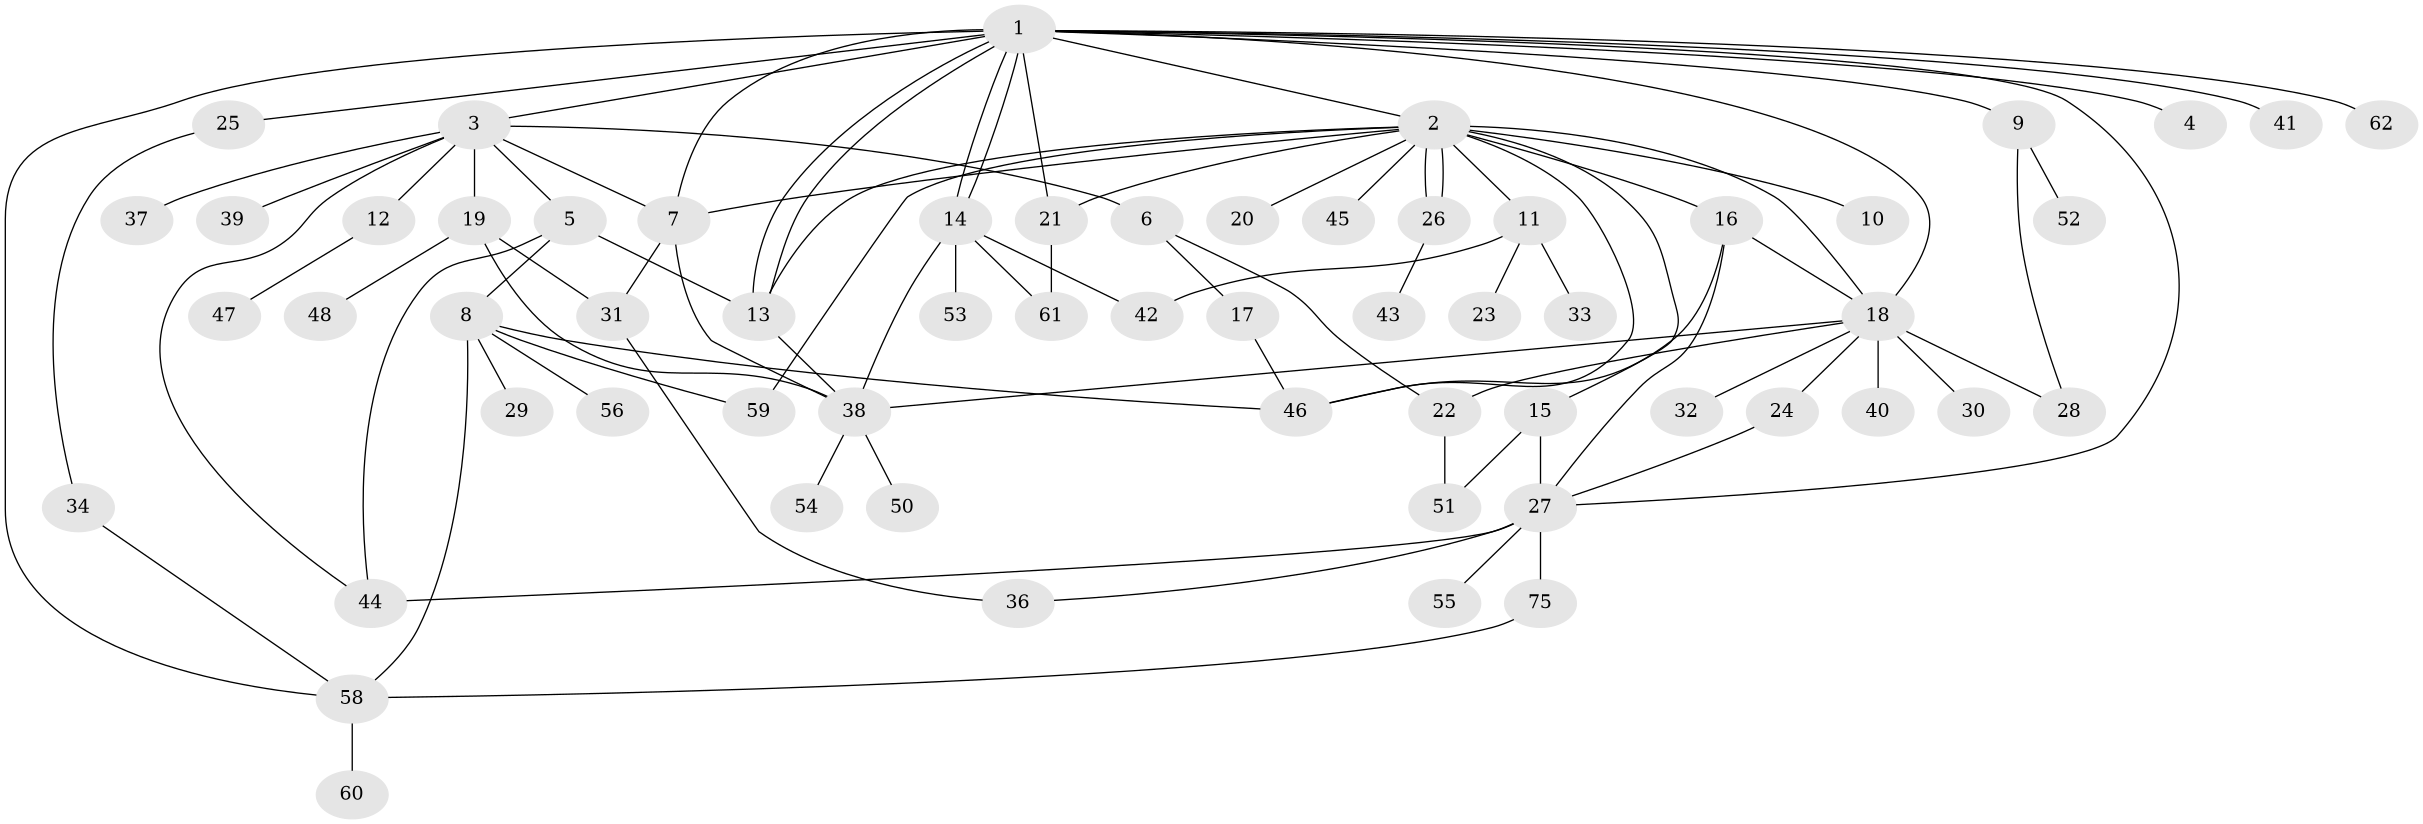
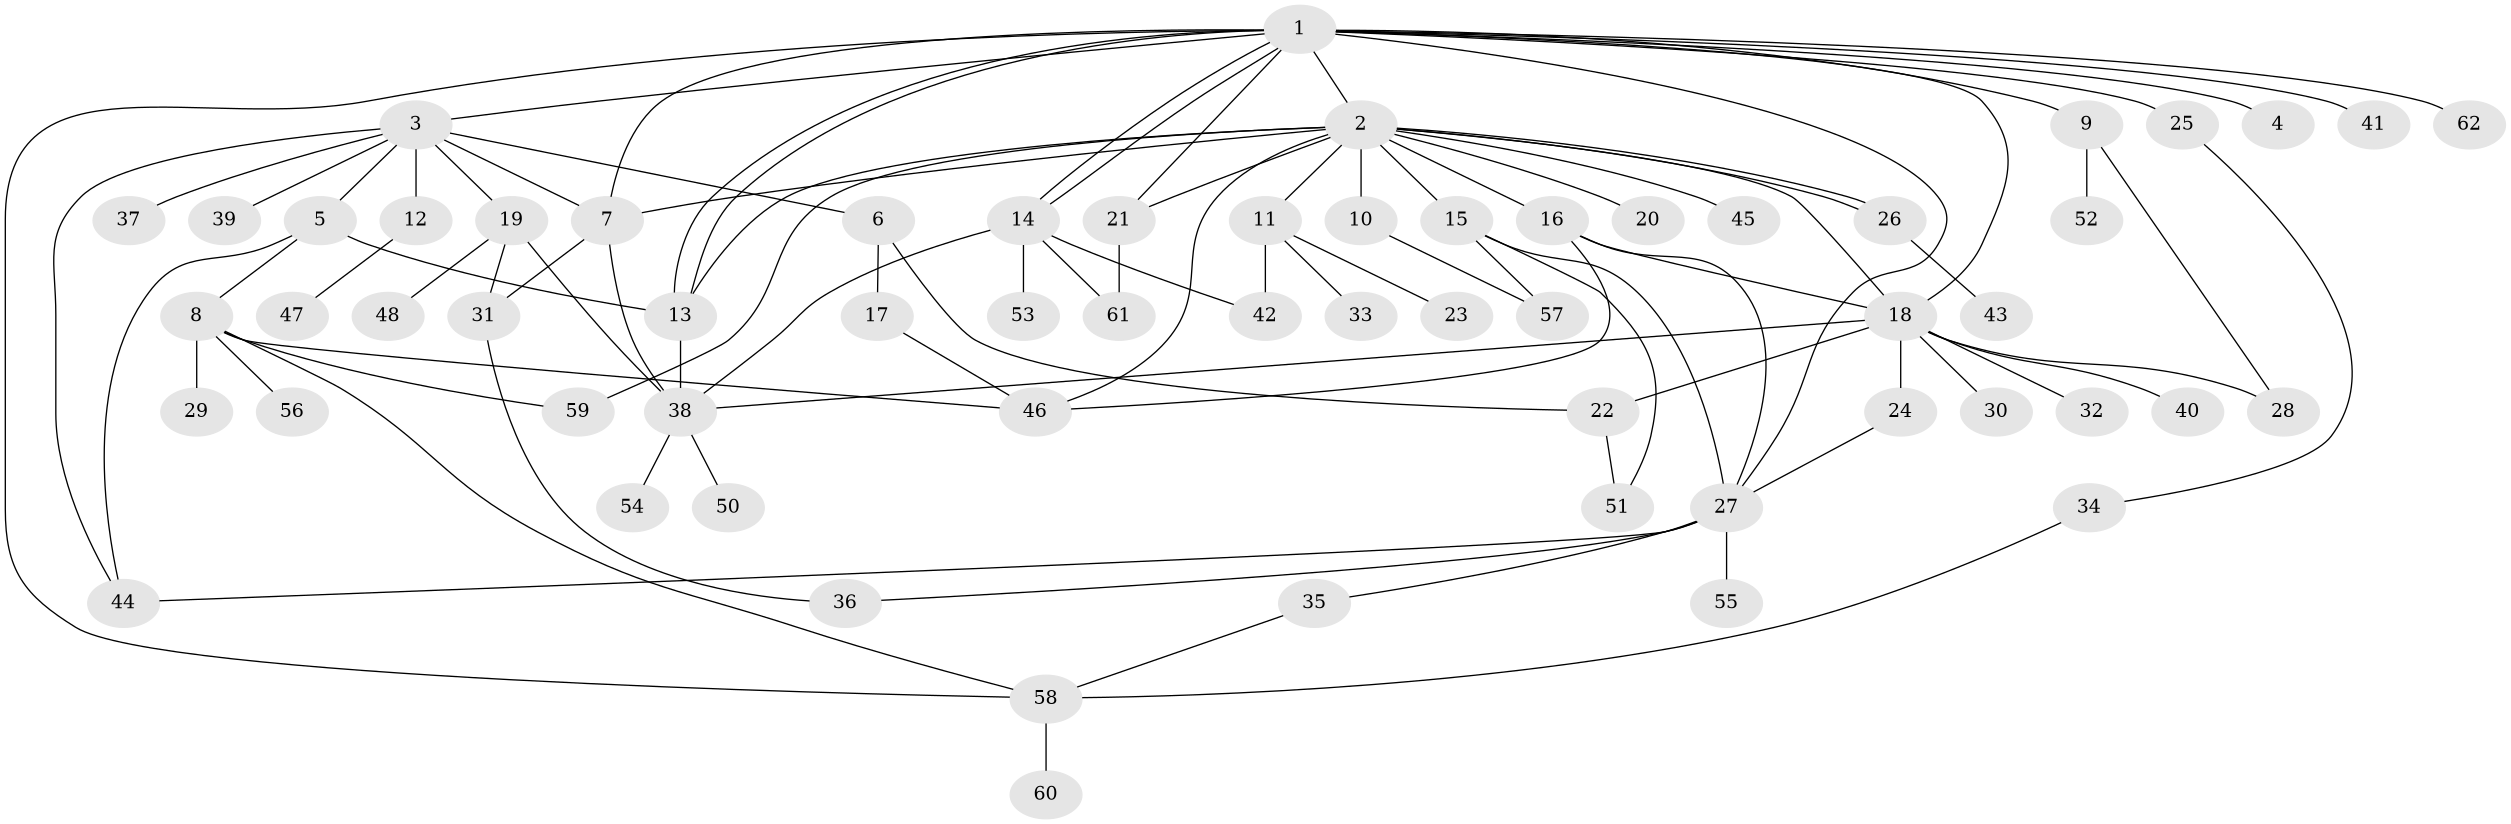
none -> (1552, 316)
(1541, 603) -> (1315, 603)
